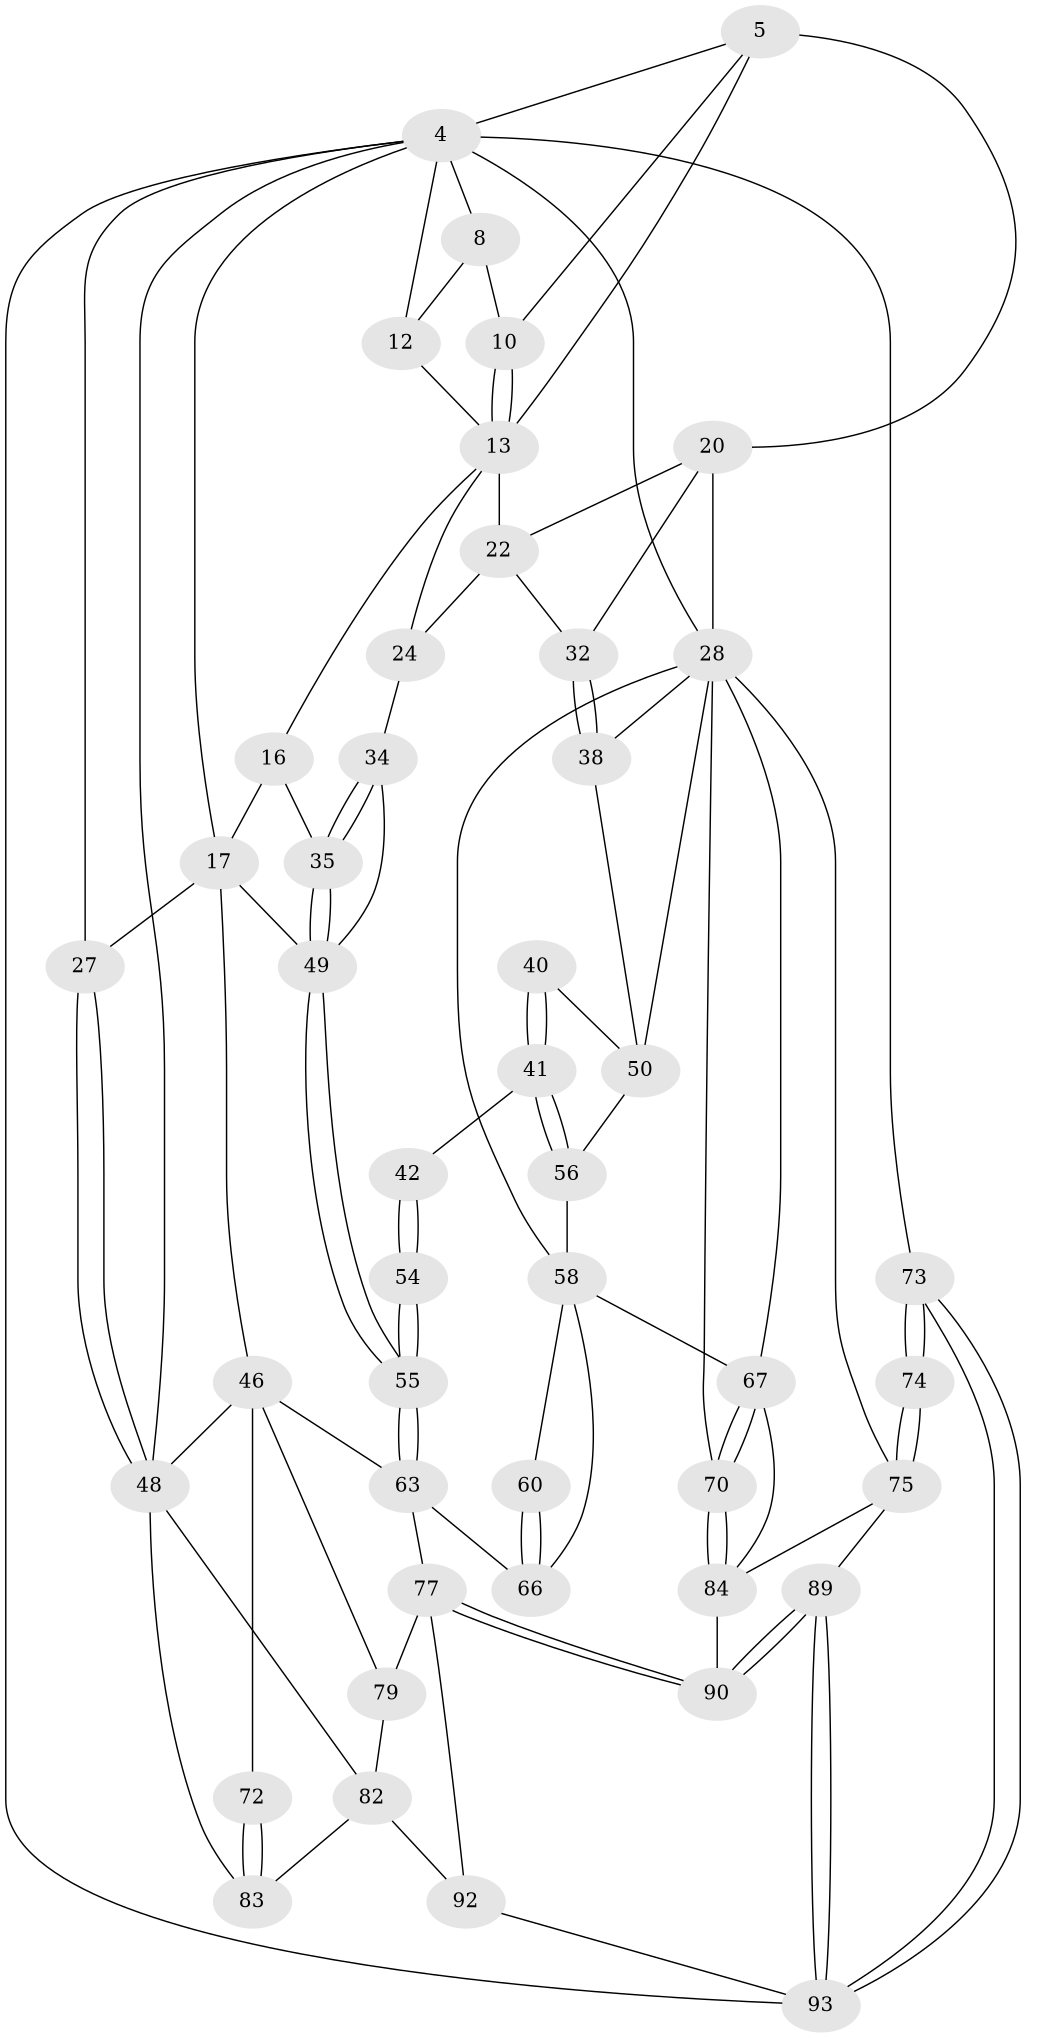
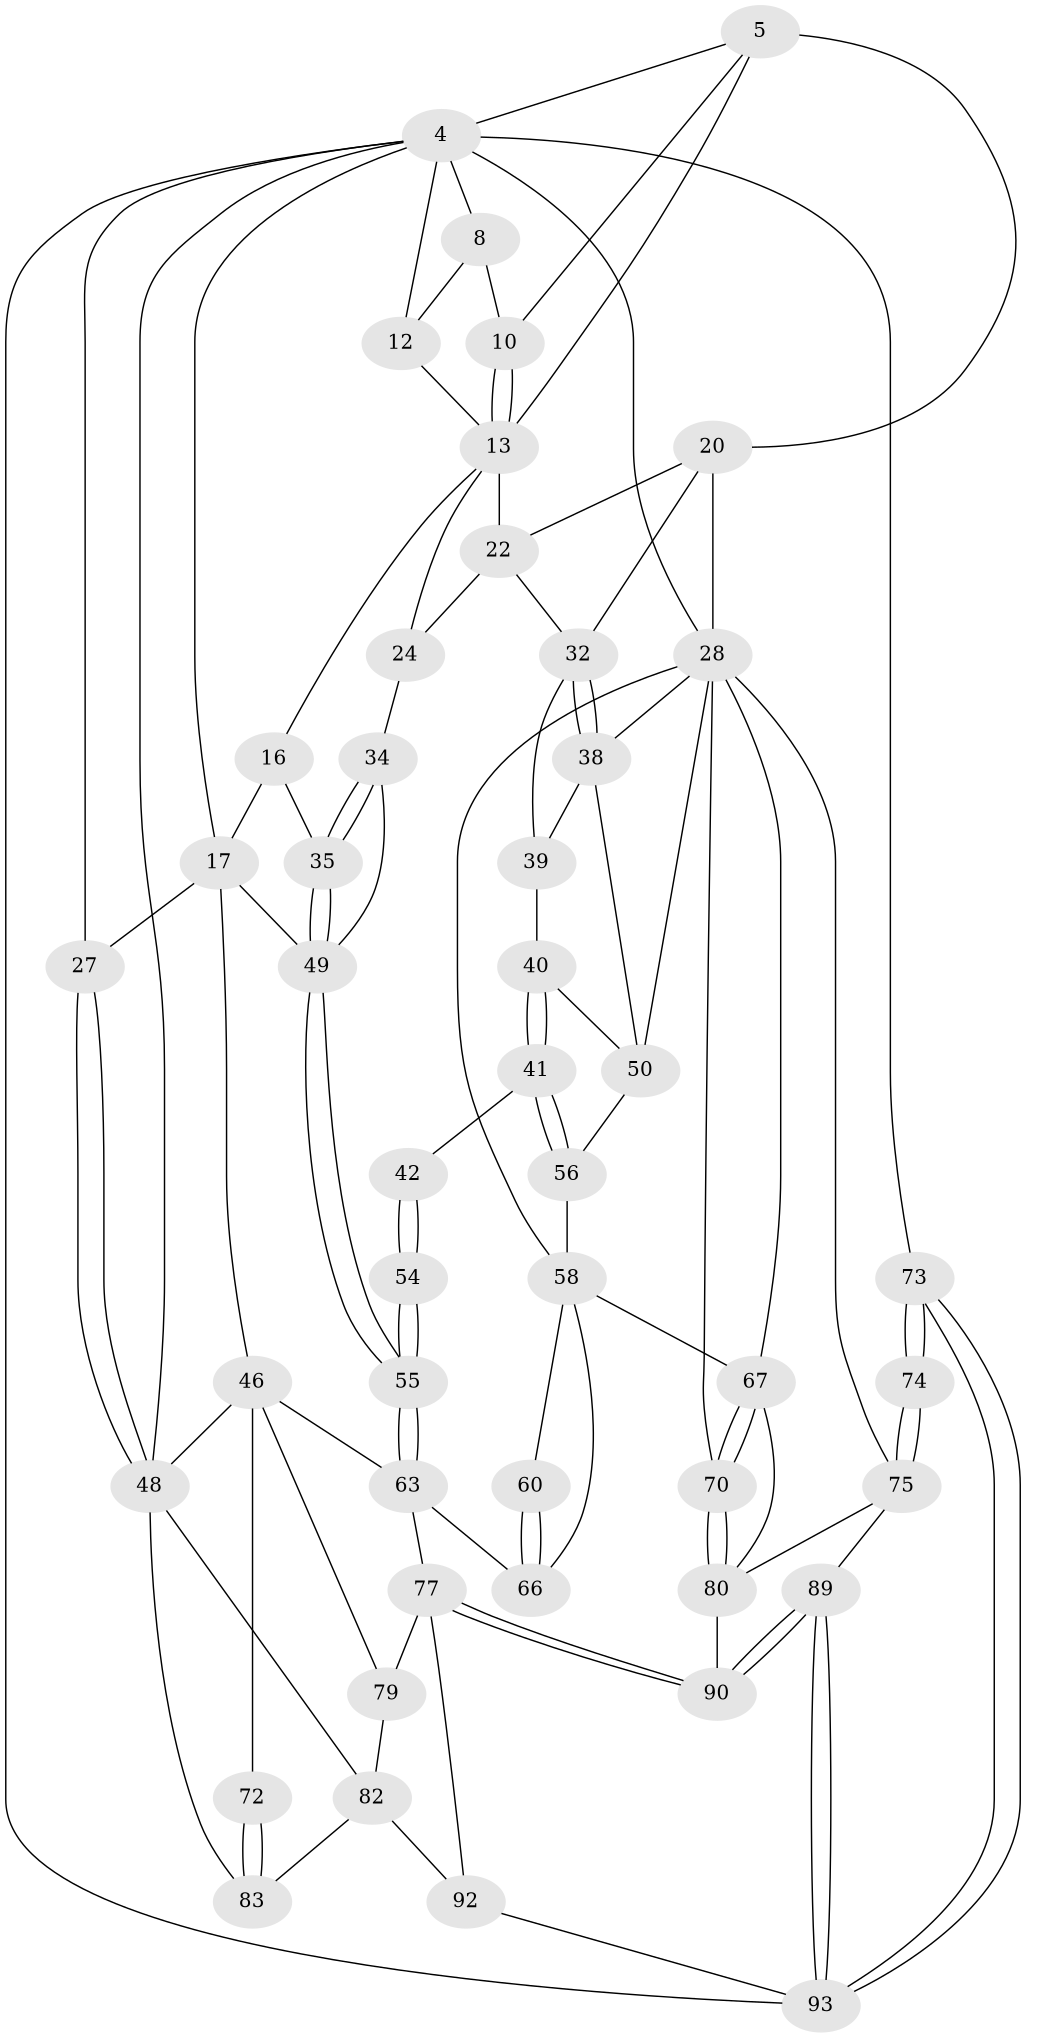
none -> (537, 863)
(717, 1590) -> (717, 1590)
